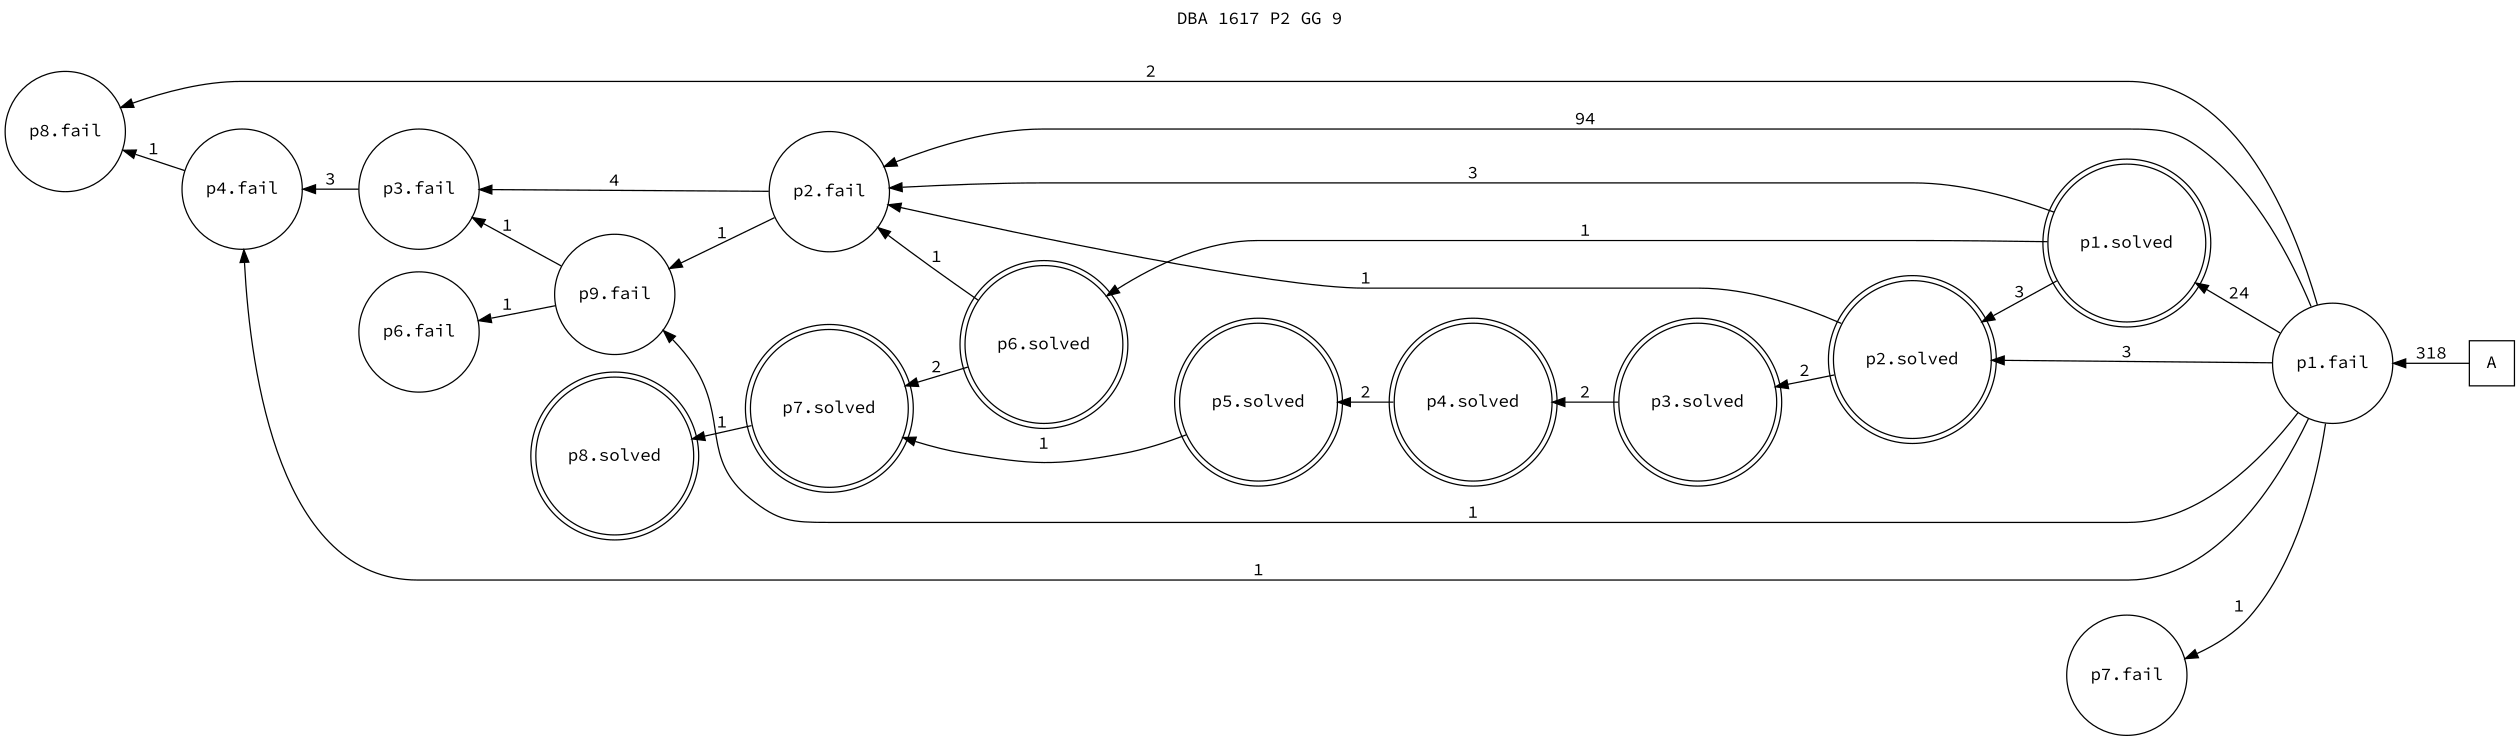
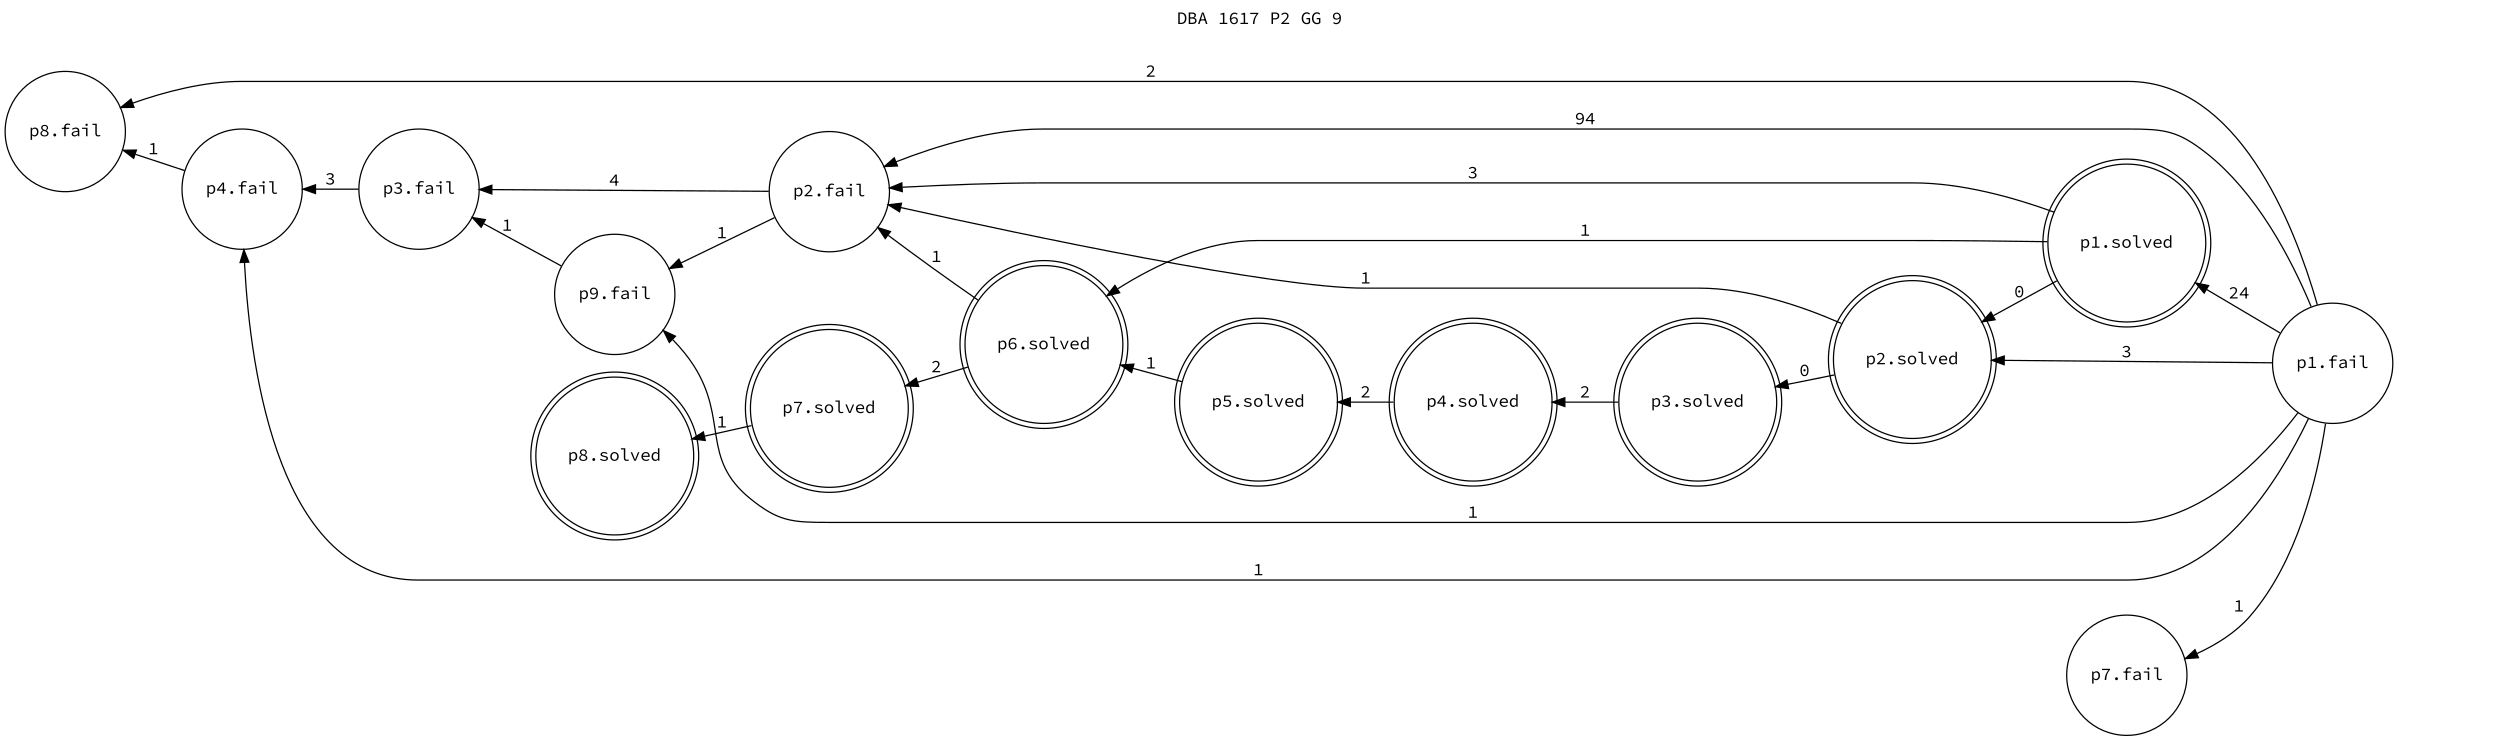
(2020, 293) -> (2020, 293)
(419, 332) -> none
(2492, 363) -> none
(1805, 371) -> (1805, 371)
(1051, 462) -> (1157, 375)
